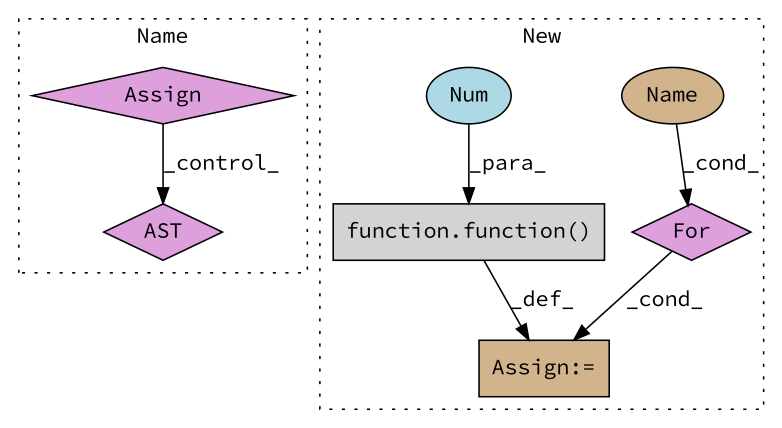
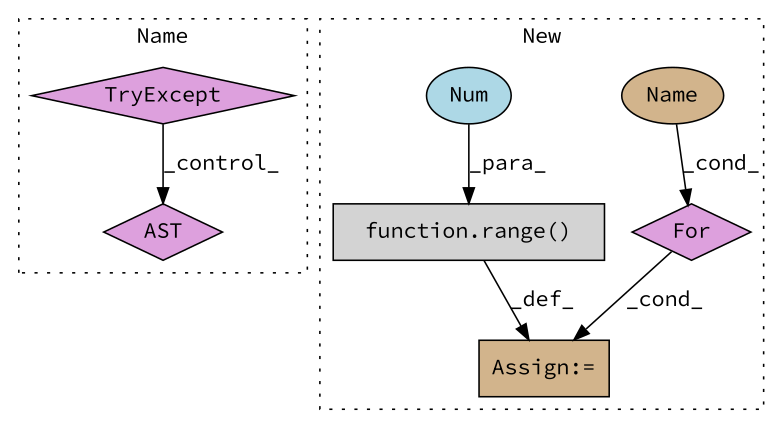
(163, 96) -> (163, 96)
(469, 232) -> (469, 232)
